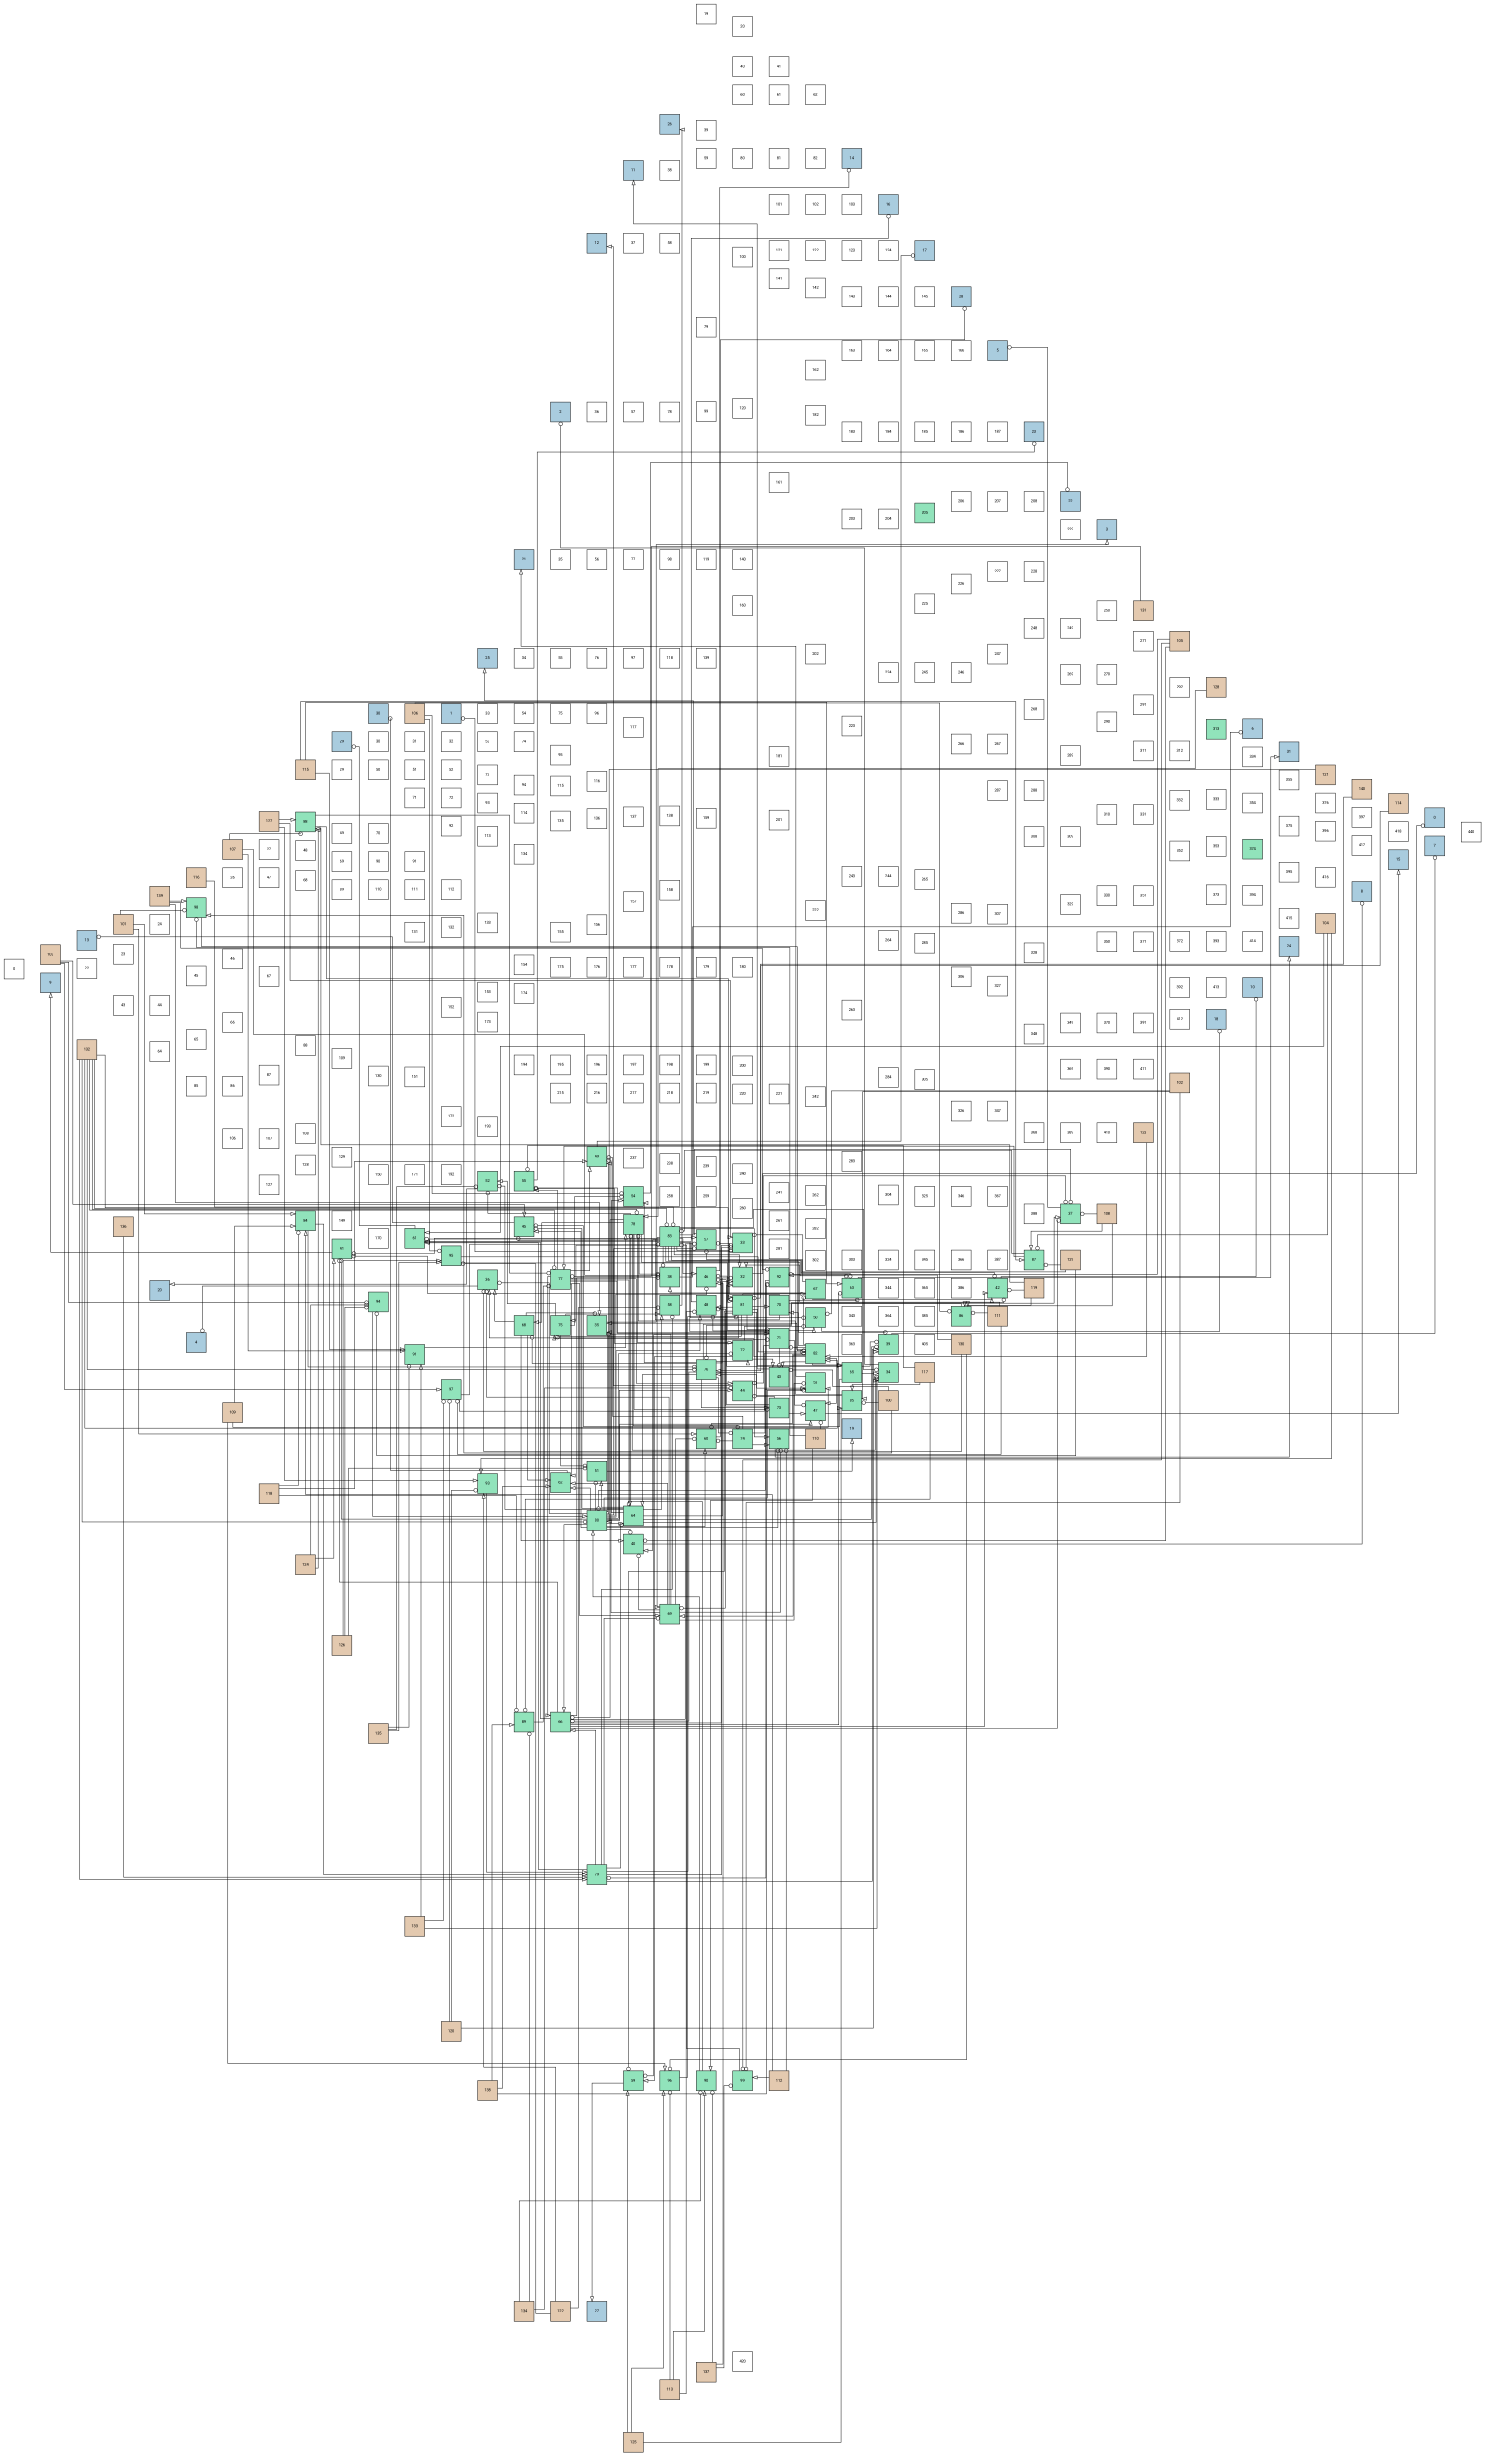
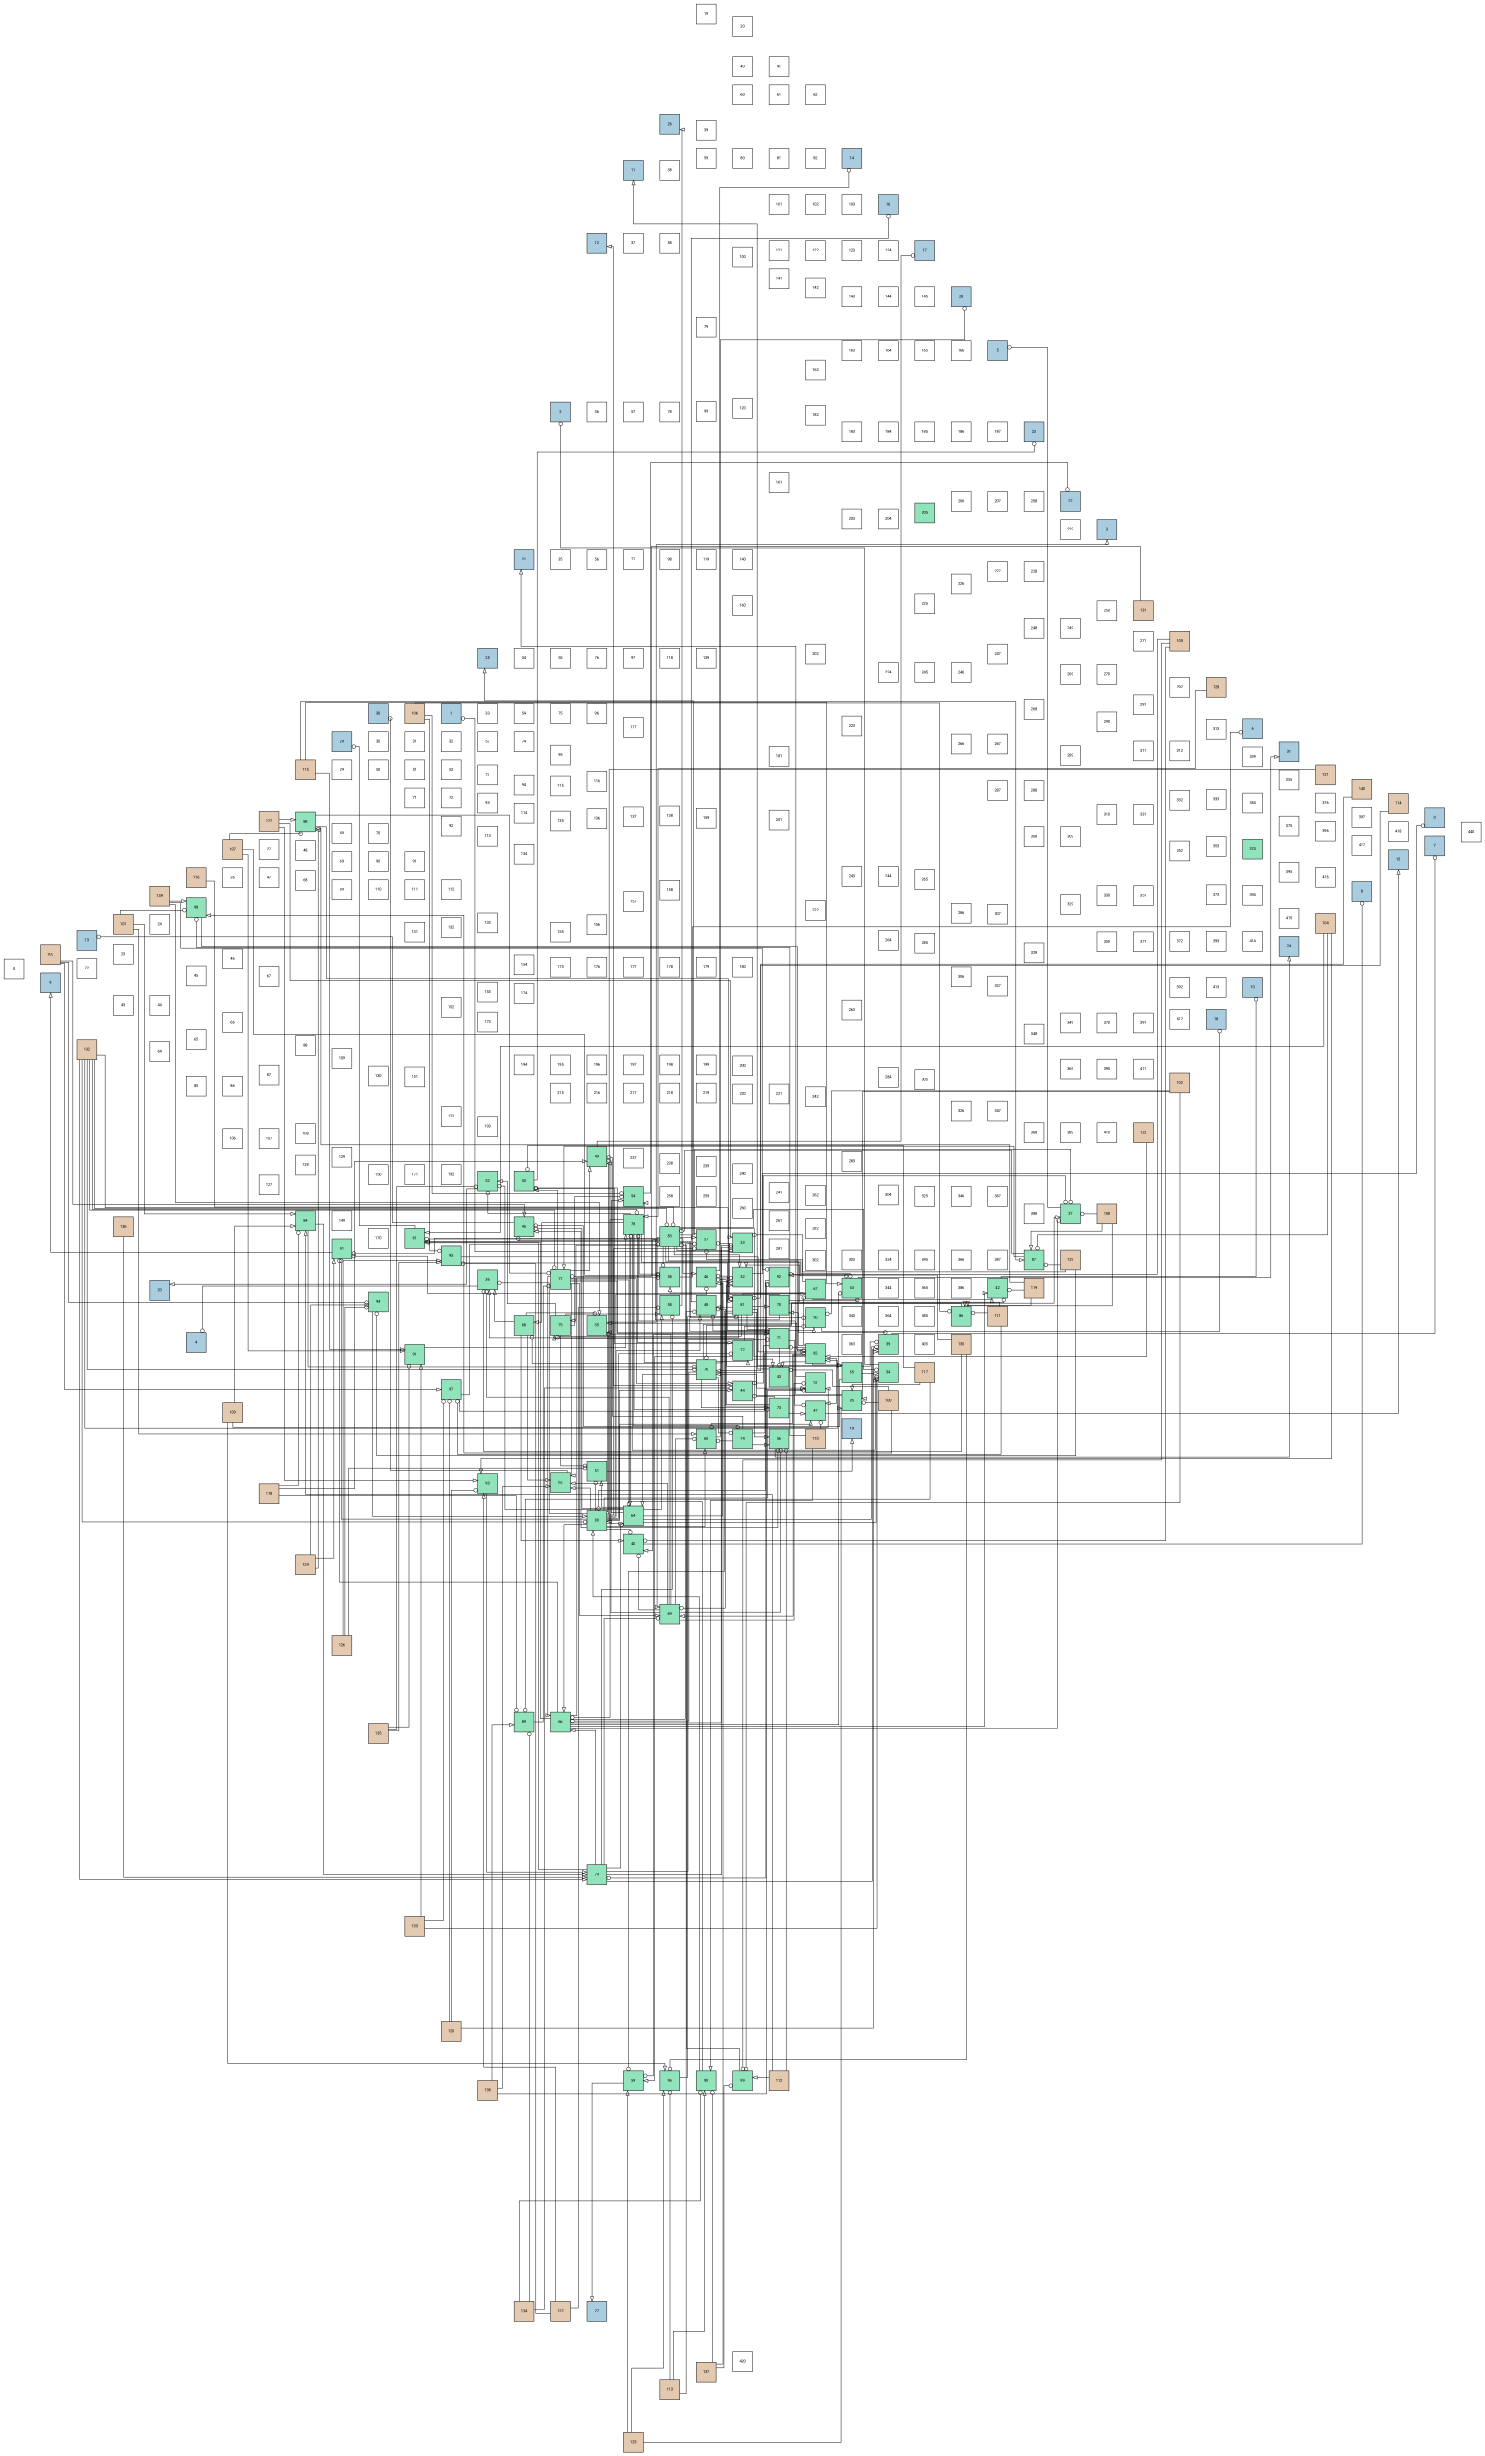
(1216, 729) -> (1216, 729)
(821, 1273) -> none
